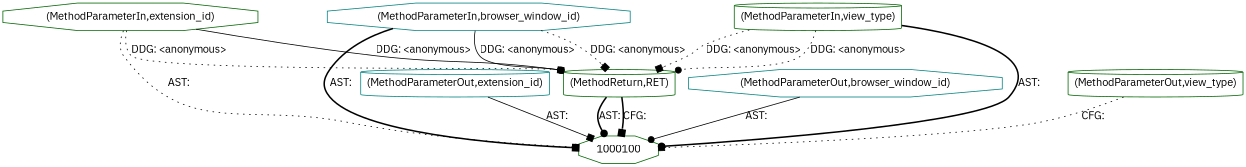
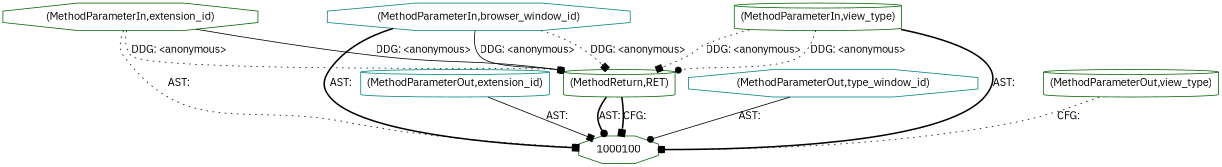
(845, 83) -> (833, 83)
